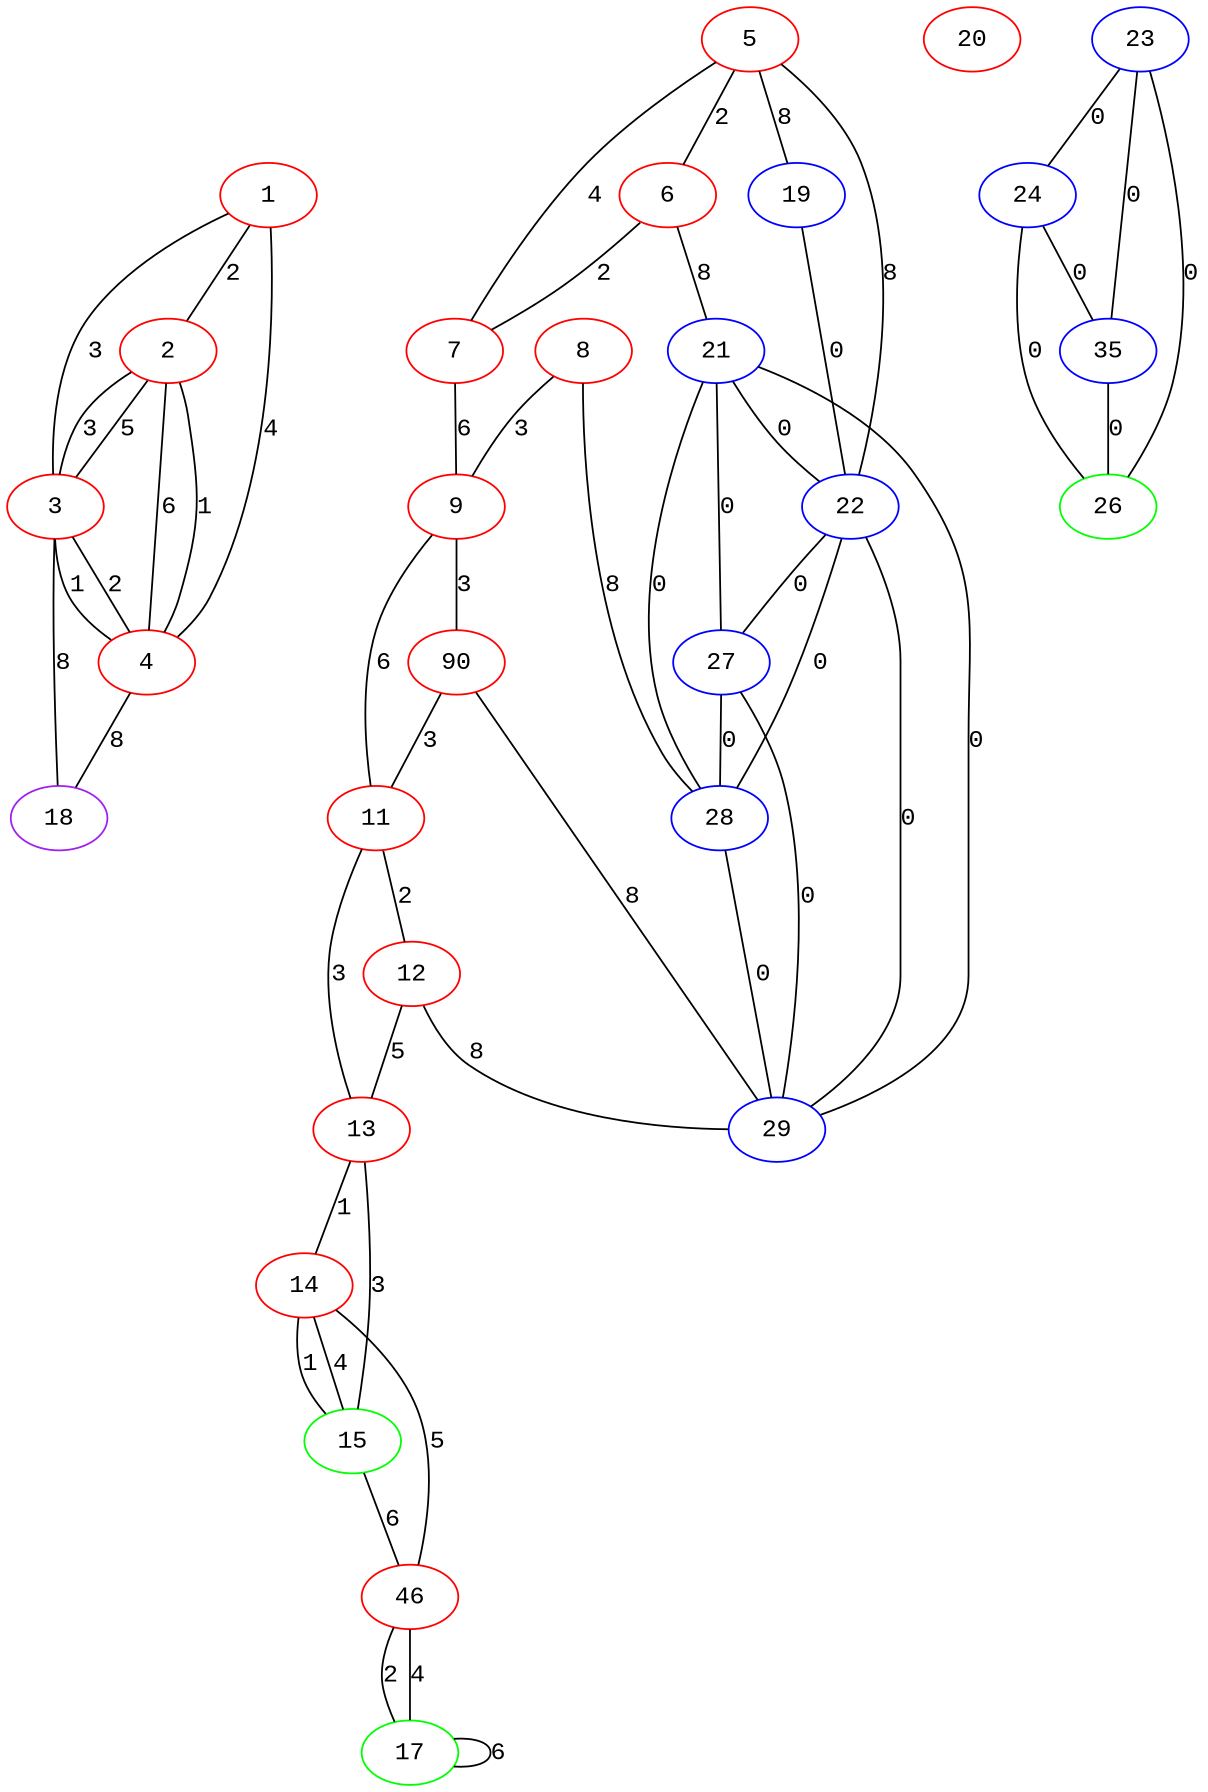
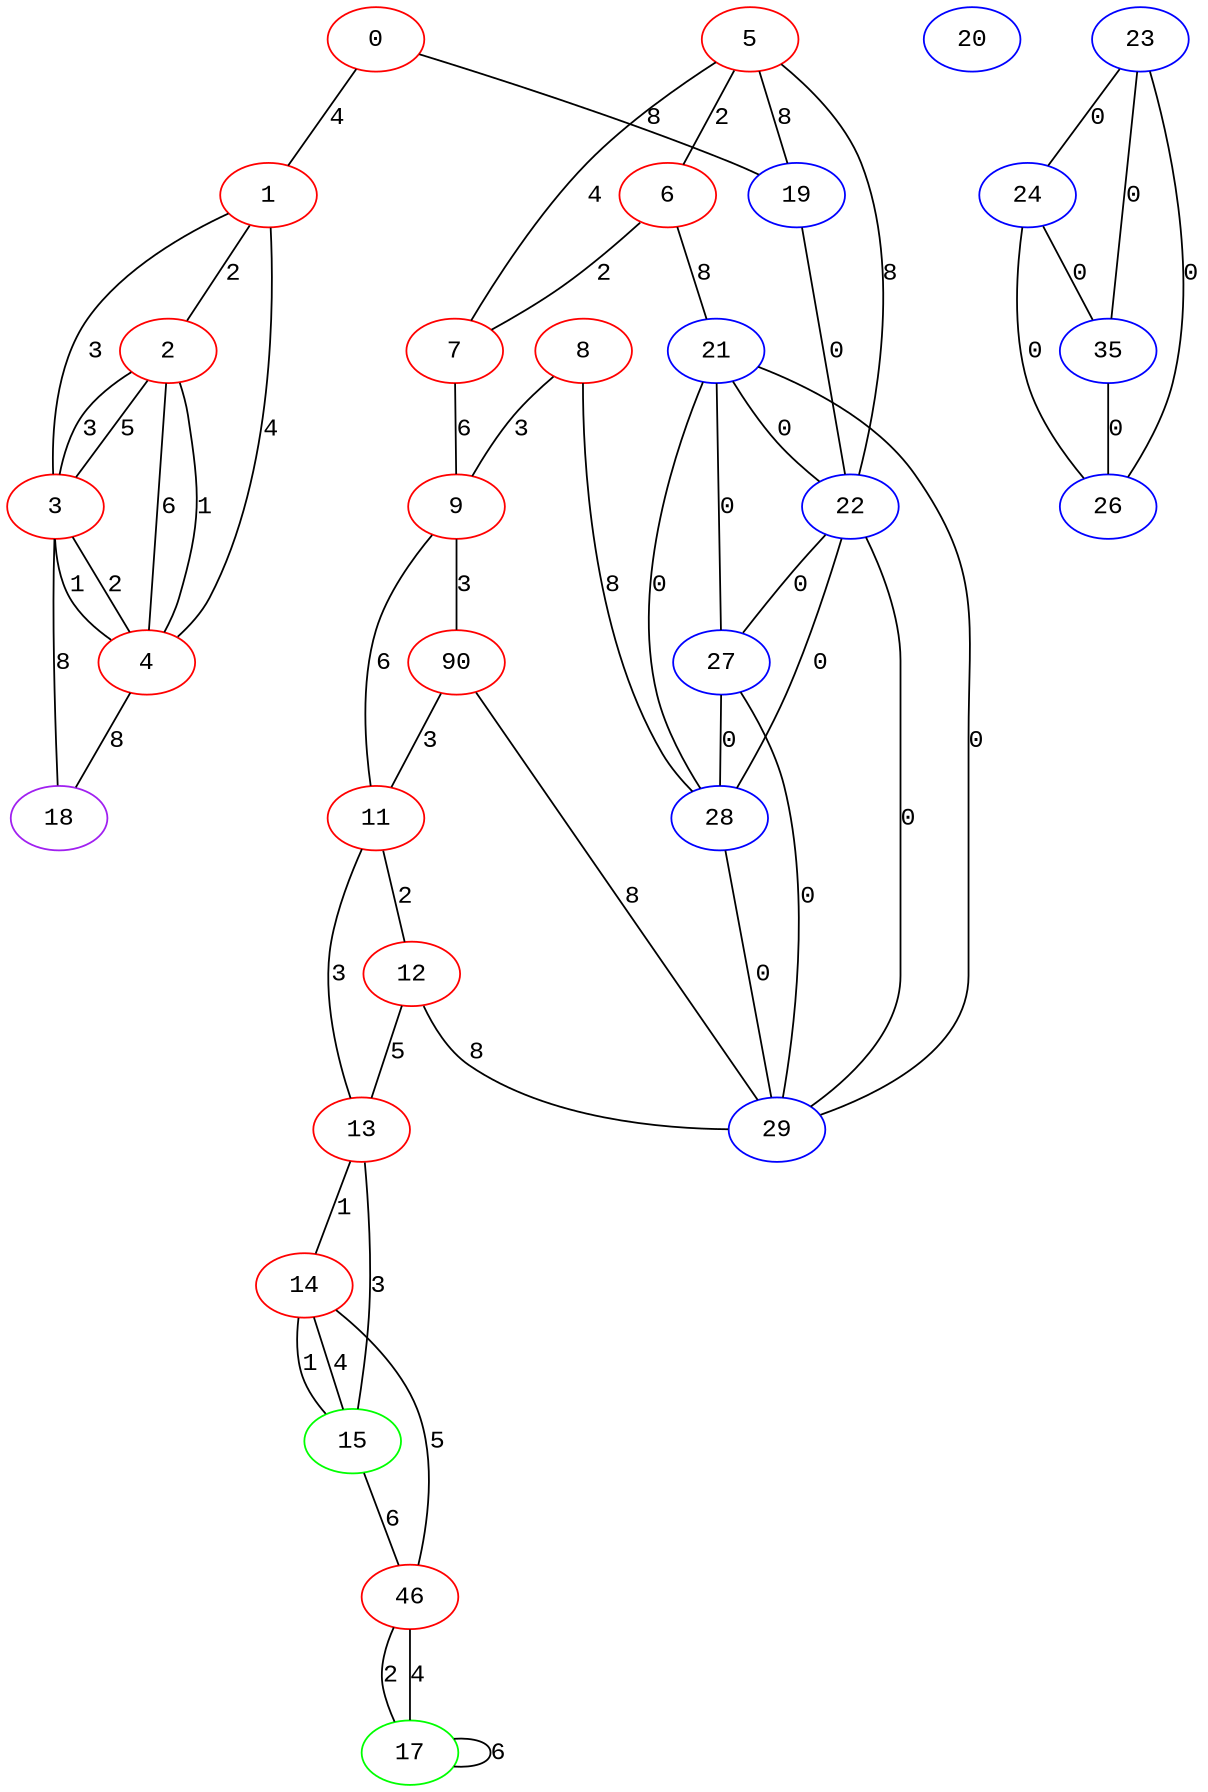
none -> (376, 39)
(972, 39) -> (972, 39)
(1108, 507) -> (1108, 507)
